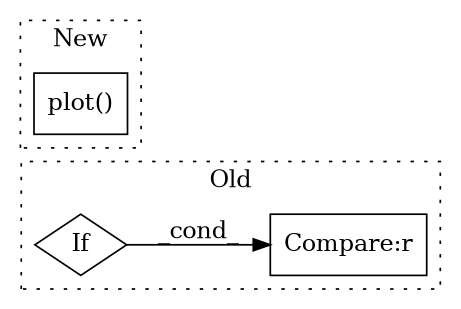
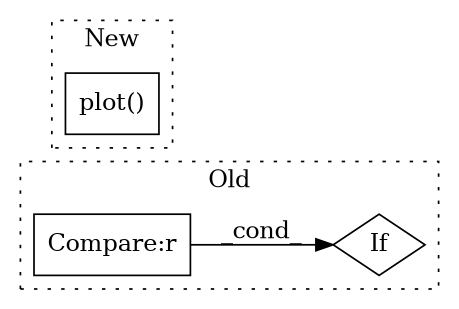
(190, 245) -> (253, 245)
